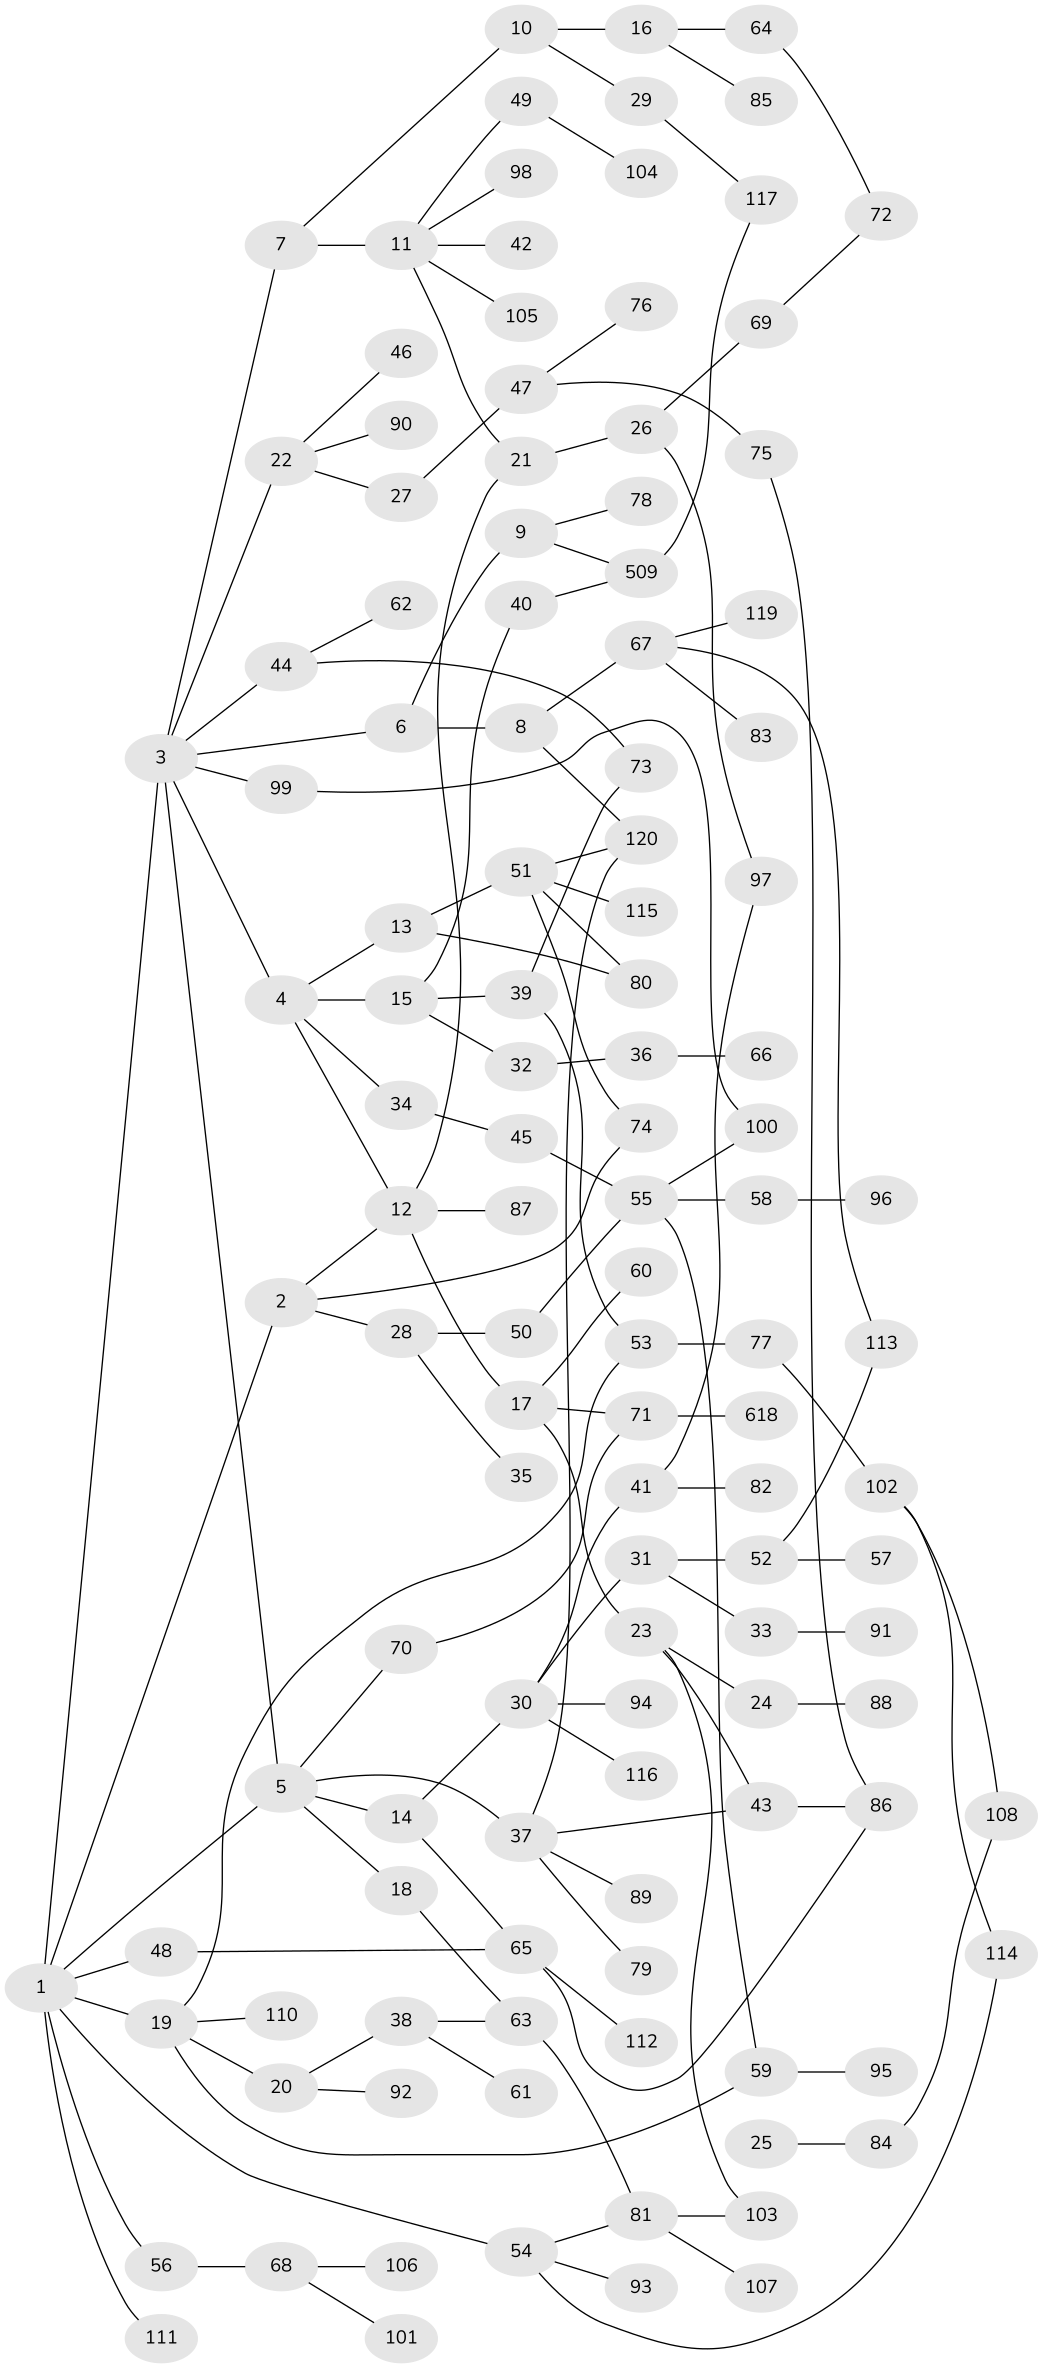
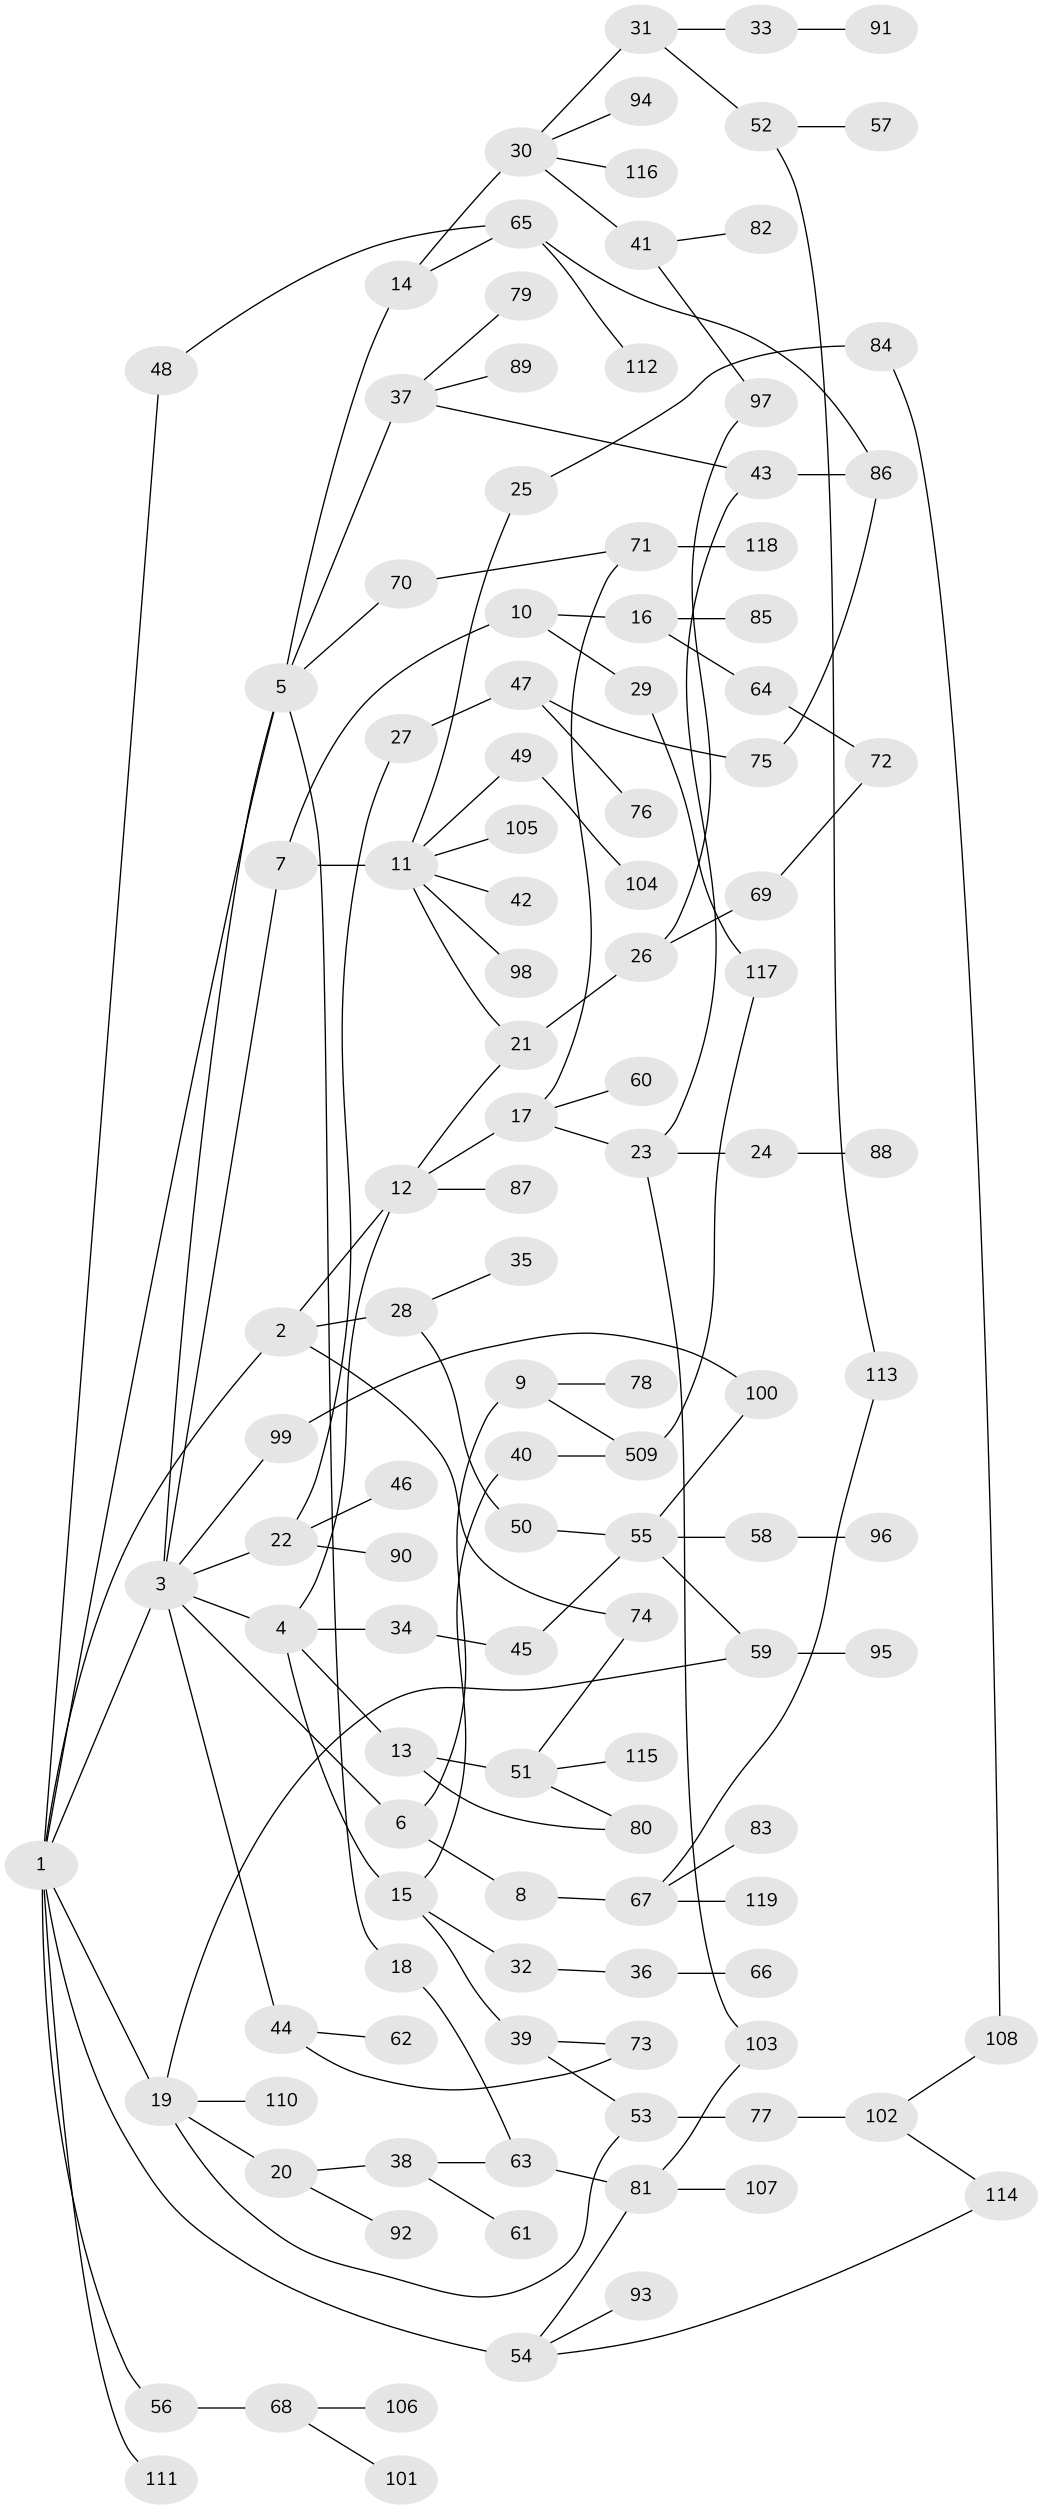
none -> (461, 678)
(641, 840) -> none
(761, 1416) -> (761, 547)
